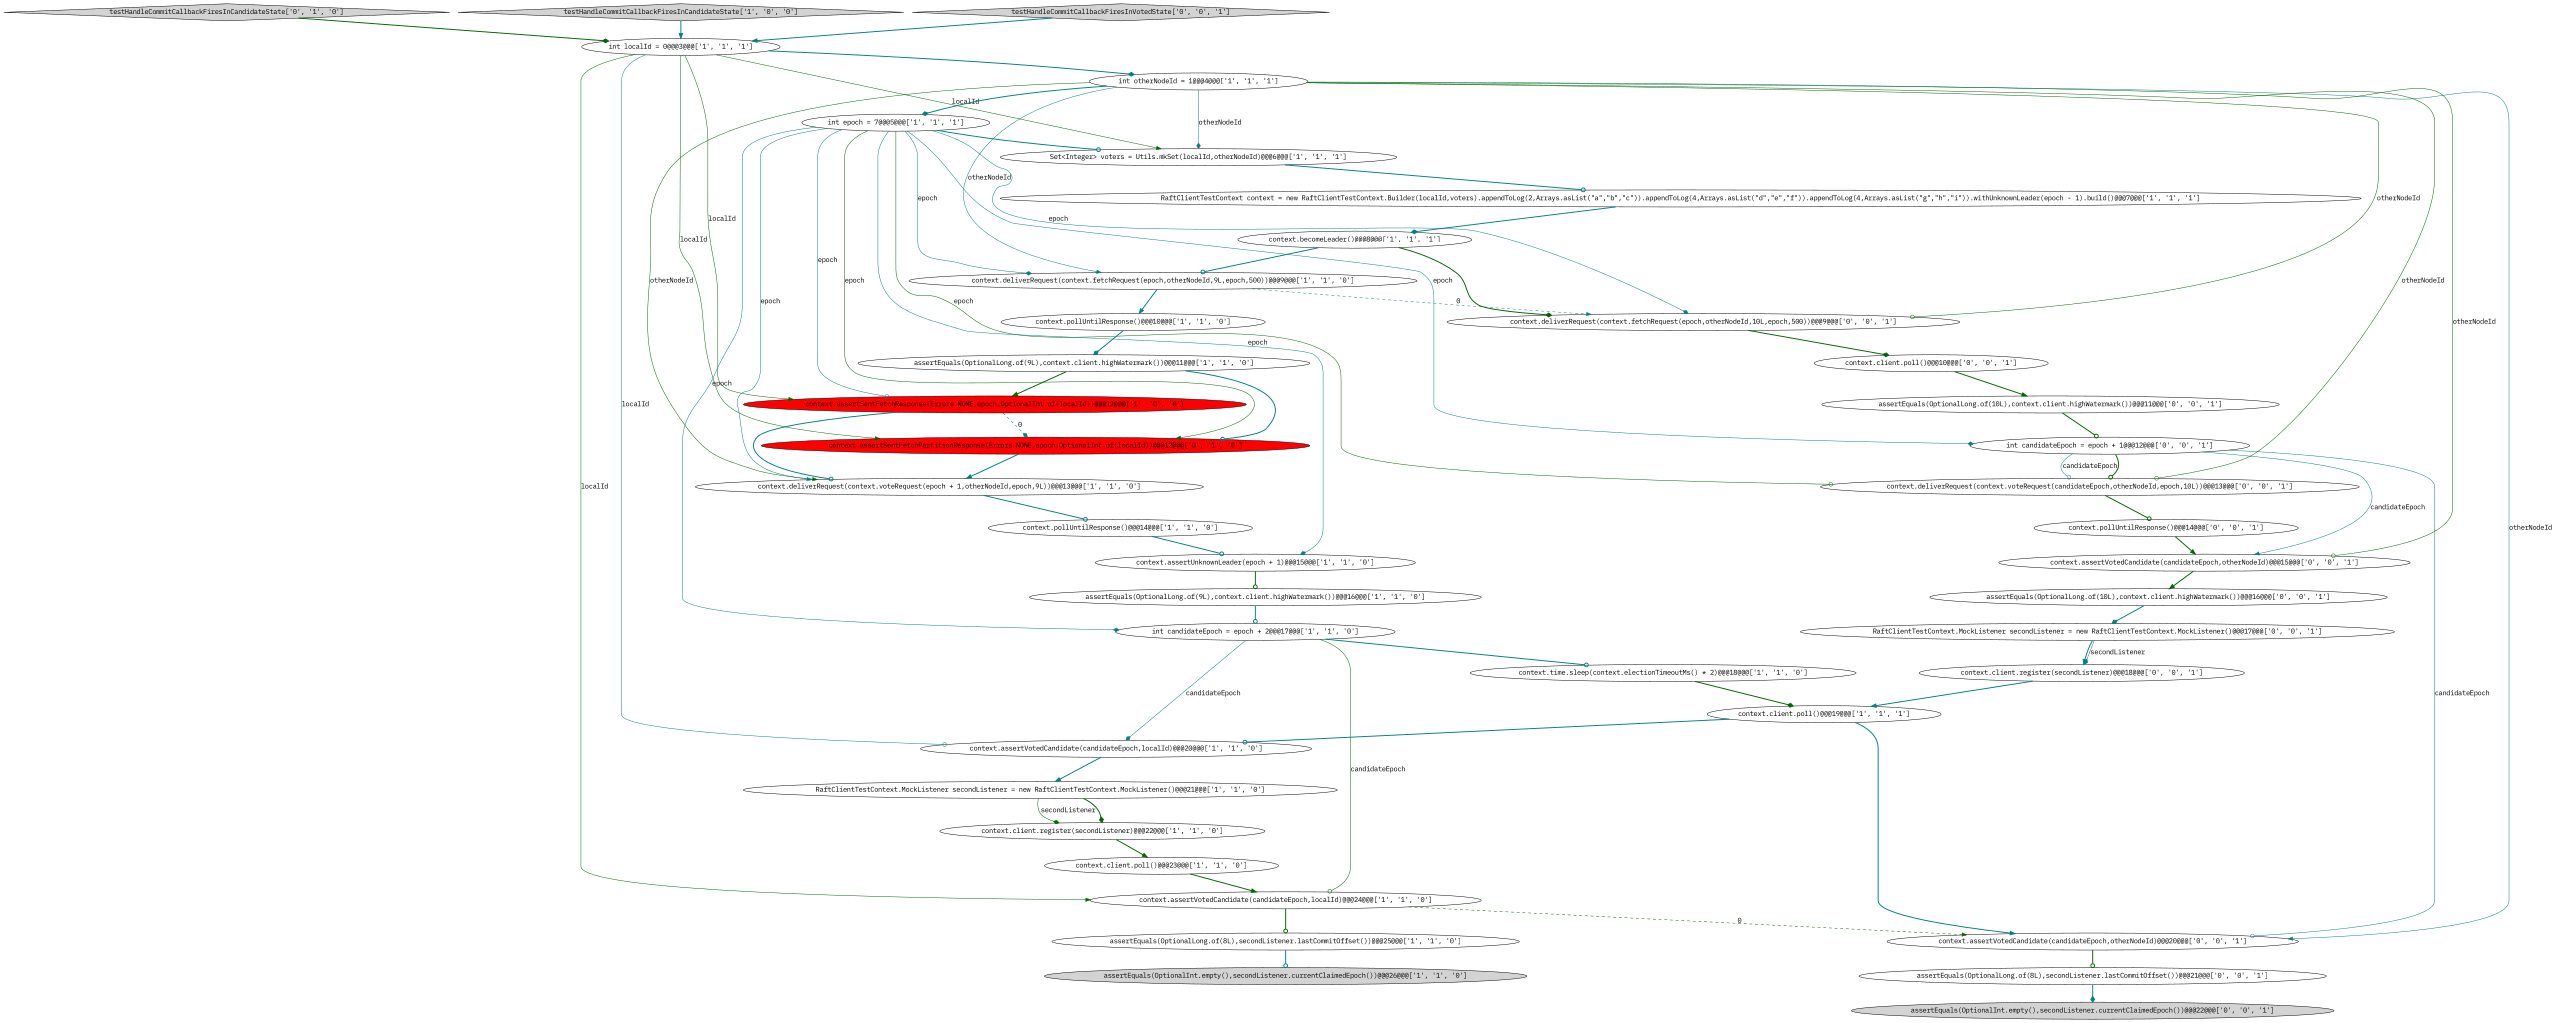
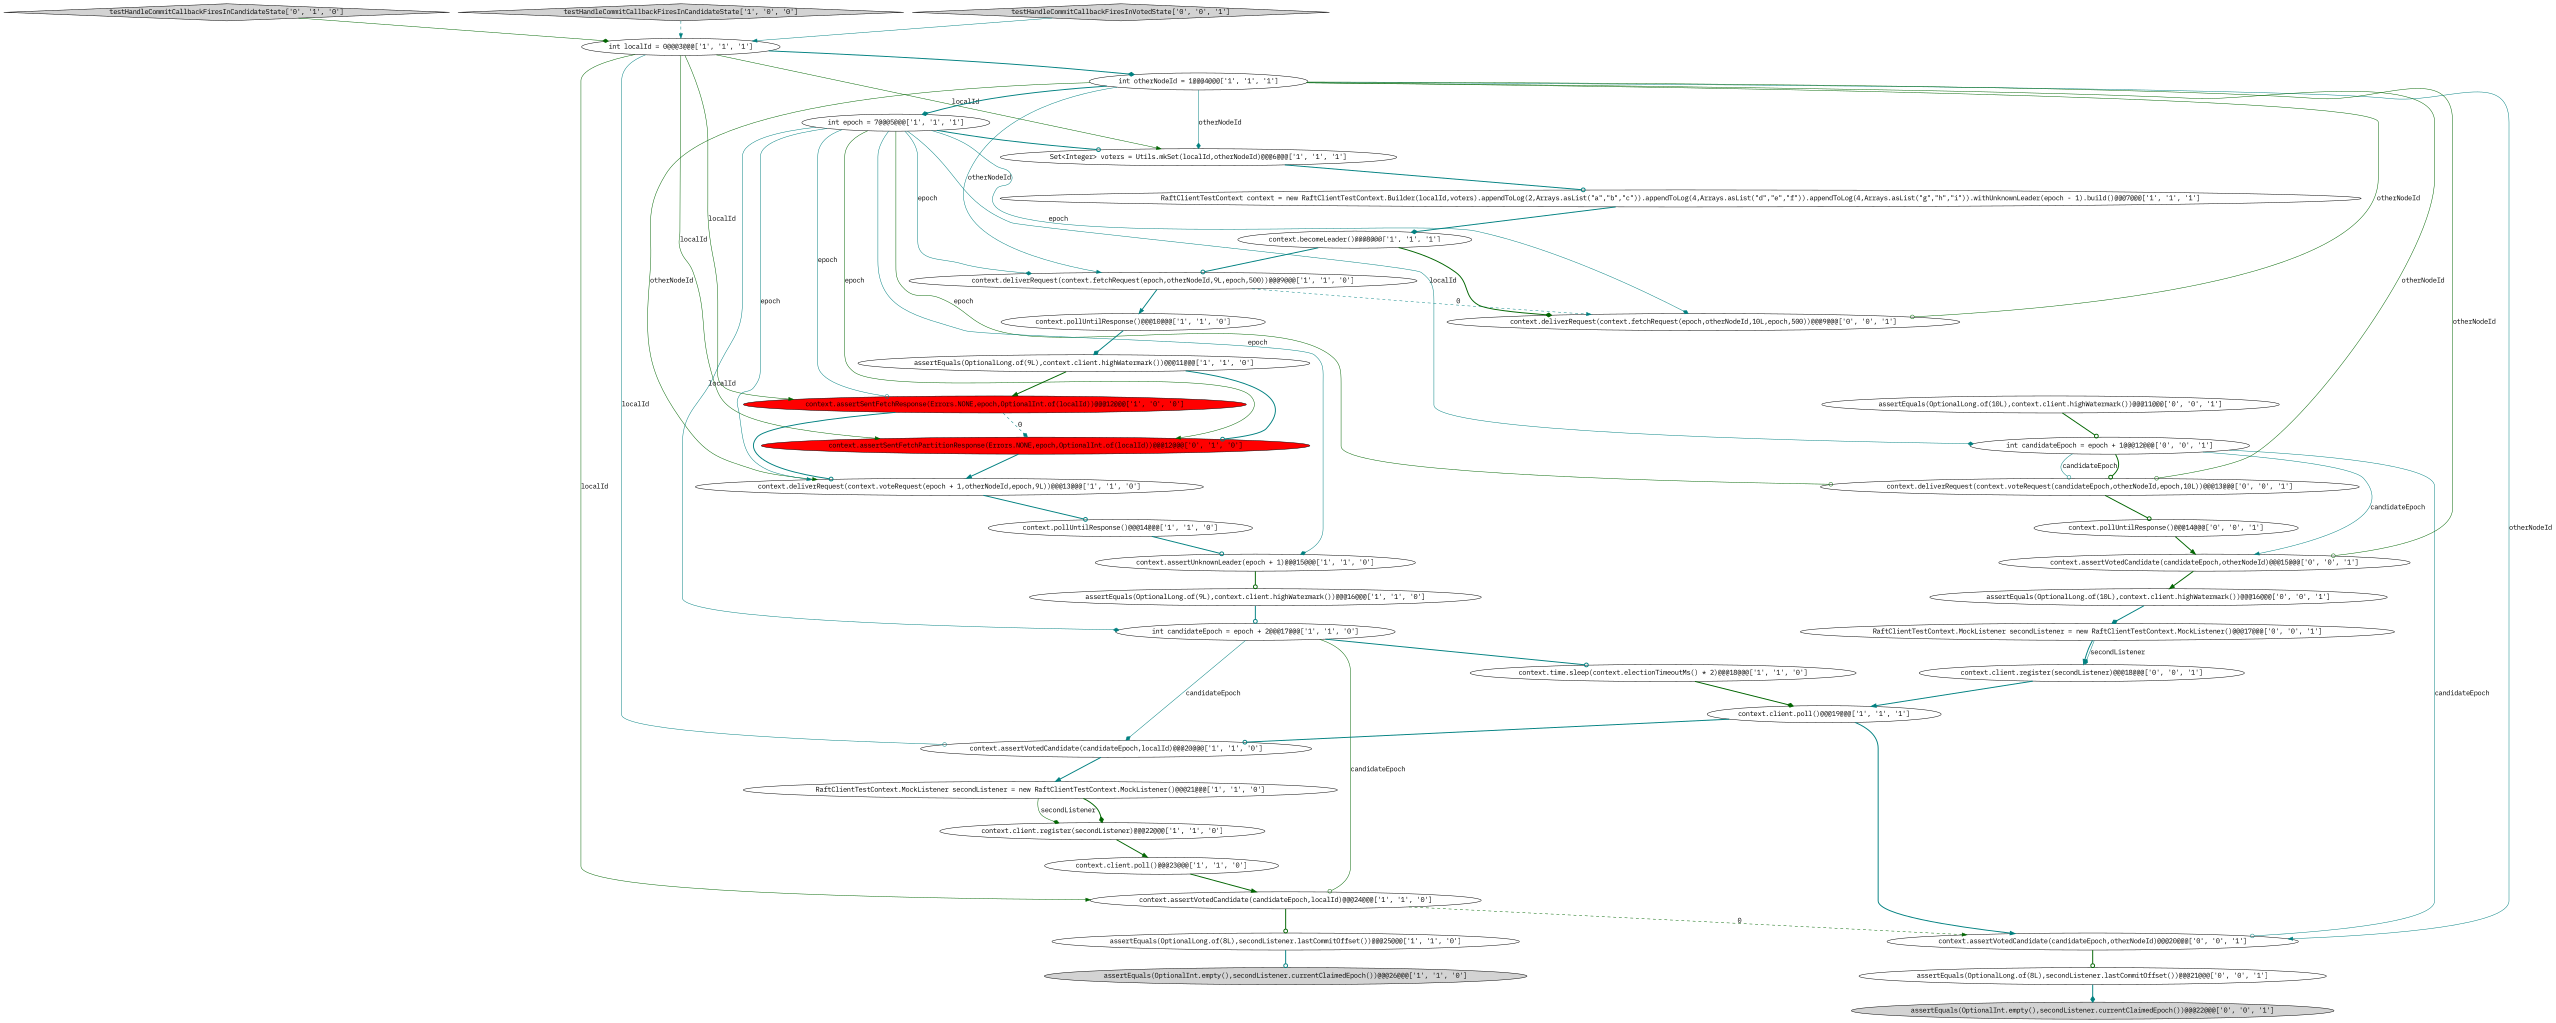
(681, 27) -> (681, 27)
(451, 29) -> (451, 29)
(905, 29) -> (905, 29)
(1443, 281) -> (1443, 281)
(1931, 363) -> none
(722, 384) -> (722, 384)
